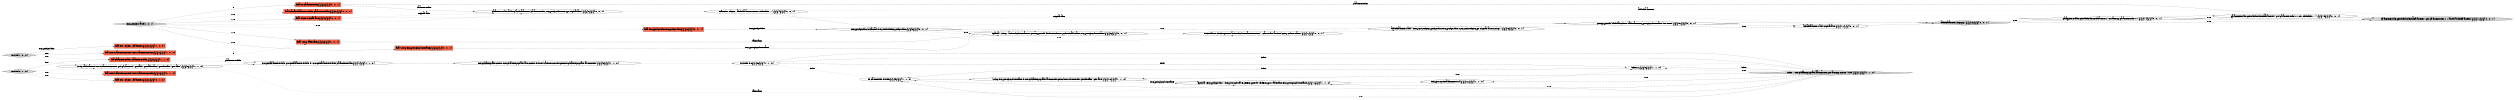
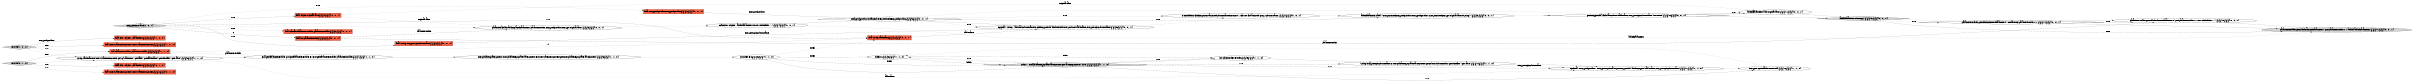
(822, 71) -> (822, 48)
